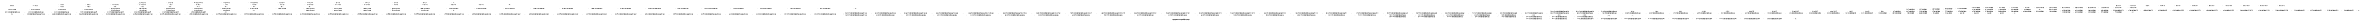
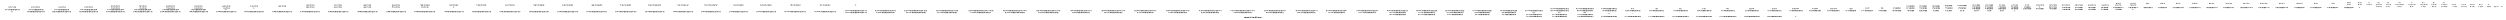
none -> (2299, 3)
